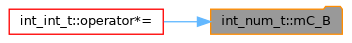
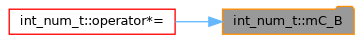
(86, 22) -> (92, 22)
